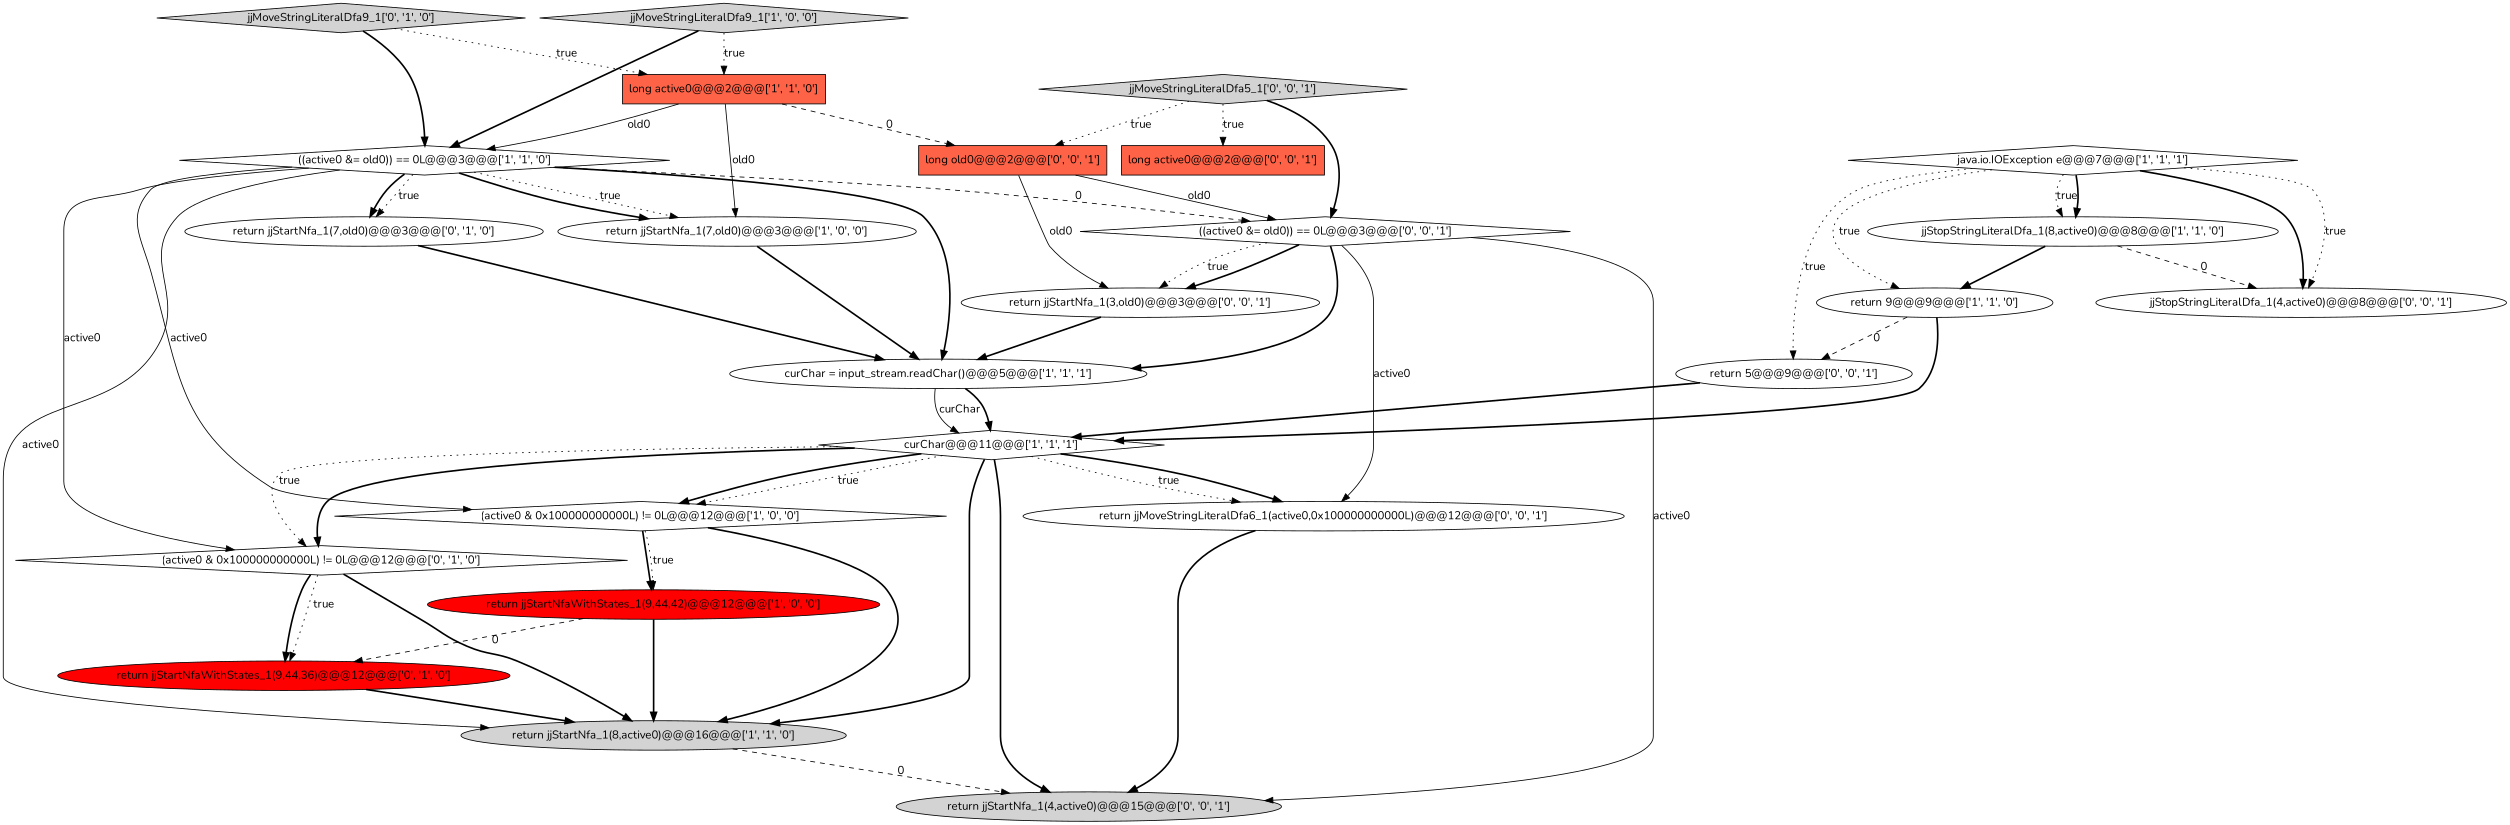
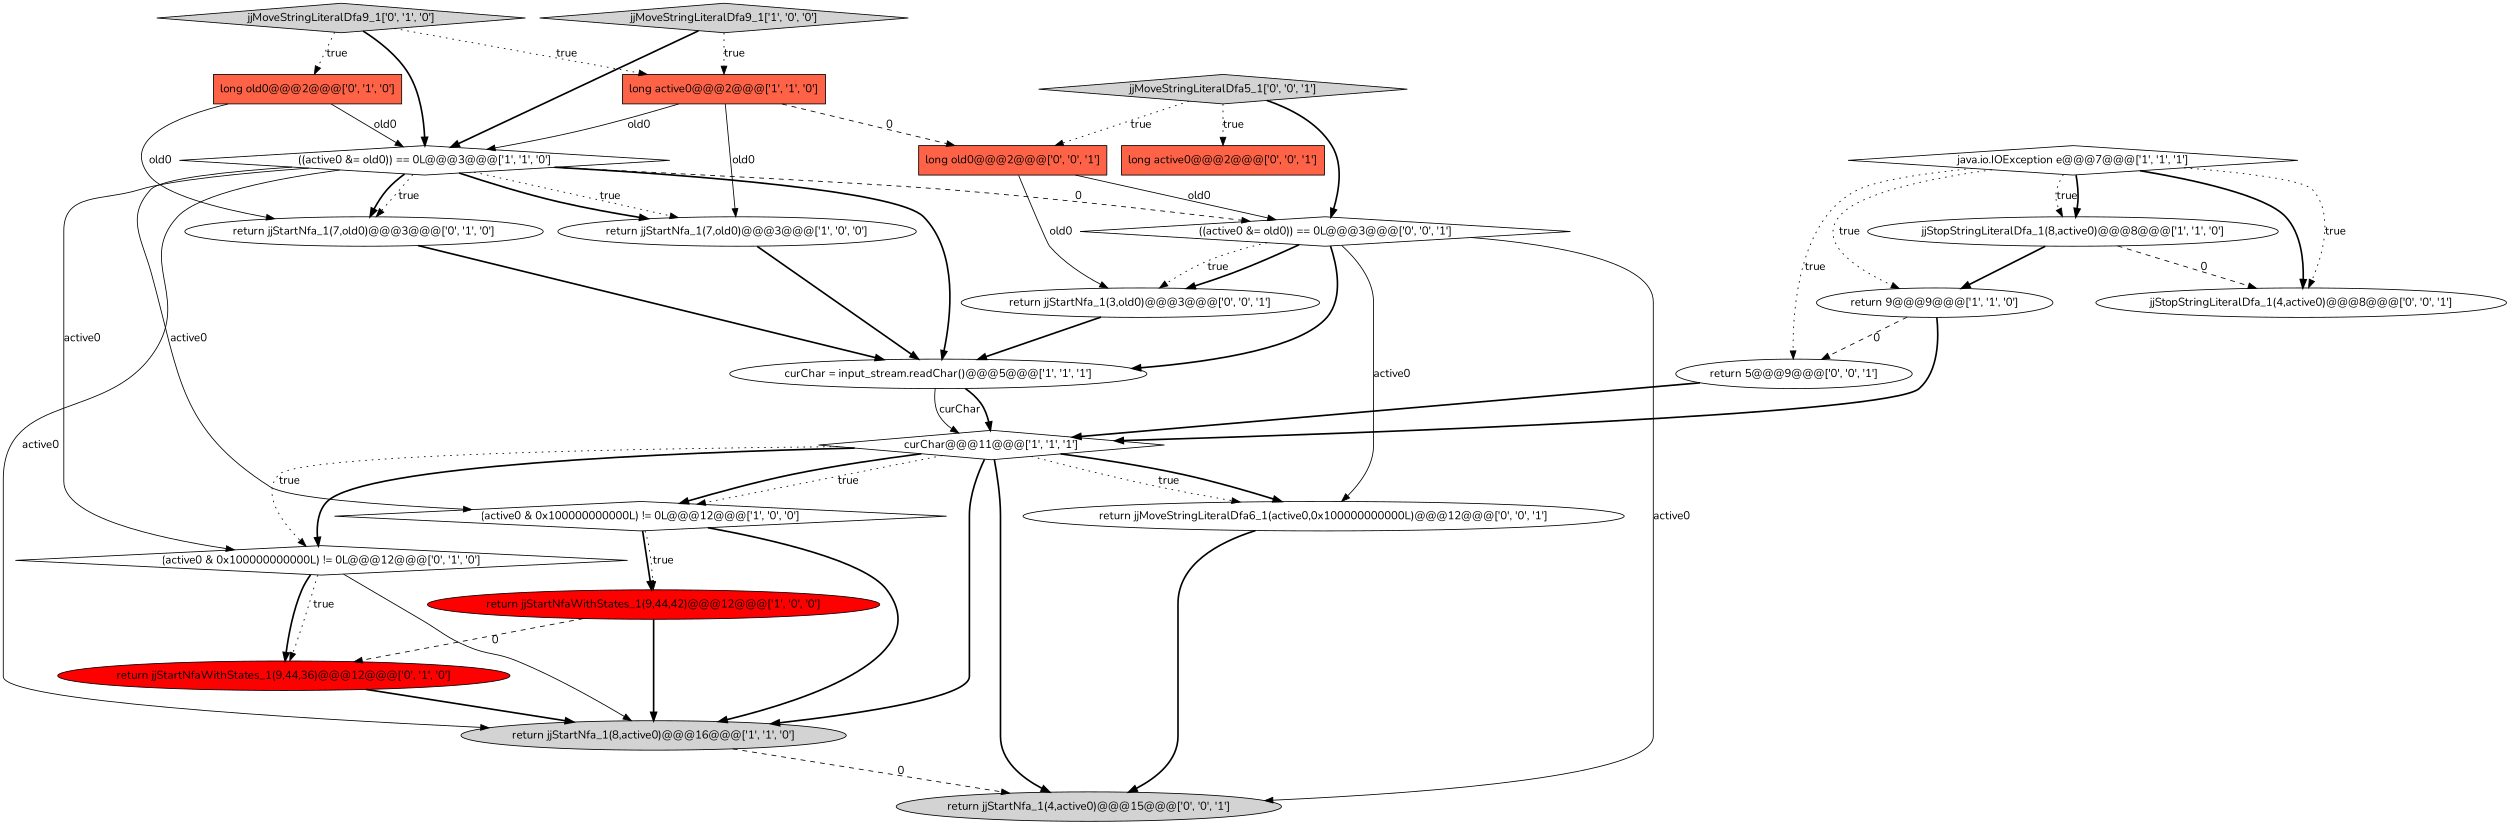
none -> (308, 89)
(481, 651) -> (481, 651)
